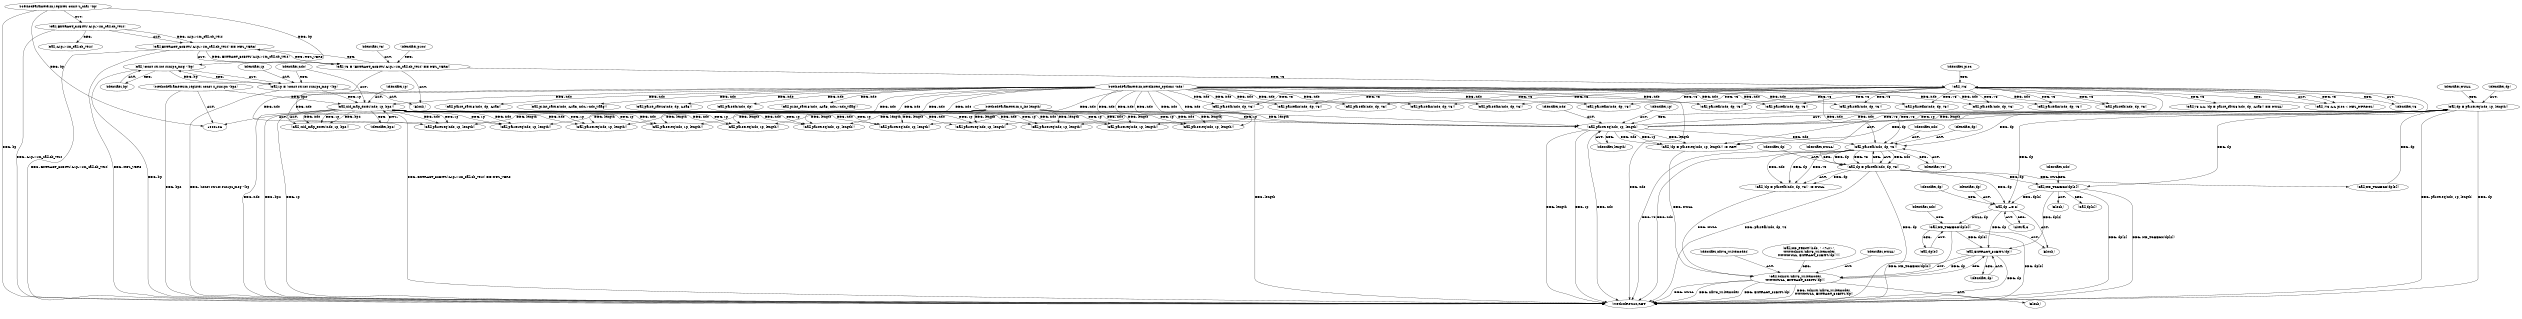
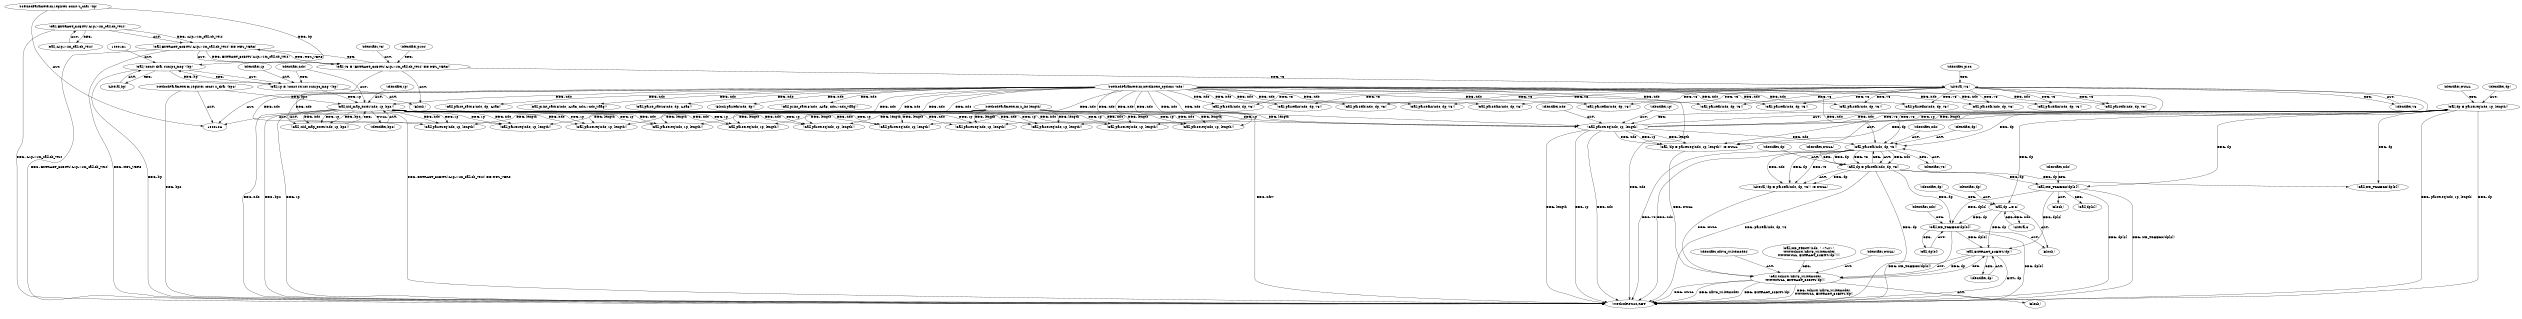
(72, 16) -> (70, 37)
none -> (119, 47)
(57, 67) -> (57, 67)
(164, 67) -> (164, 67)
(117, 87) -> (117, 87)
(196, 87) -> (196, 87)
(1960, 87) -> (1960, 87)
none -> (654, 90)
(735, 107) -> (735, 107)
(2235, 107) -> none
(2345, 107) -> none
(383, 117) -> (383, 117)
(394, 117) -> (394, 117)
none -> (358, 120)
(2401, 134) -> (2383, 119)
(1612, 147) -> none
(1699, 147) -> (1699, 147)
(1957, 176) -> (1923, 196)
(2050, 177) -> (2050, 177)
(1790, 187) -> (1790, 187)
(2025, 194) -> (1993, 199)
(1265, 197) -> (1265, 197)
(1980, 217) -> (1980, 217)
(2010, 217) -> (2010, 217)
(2022, 217) -> (2022, 217)
(2014, 278) -> (2014, 278)
(766, 301) -> none
(652, 302) -> none
